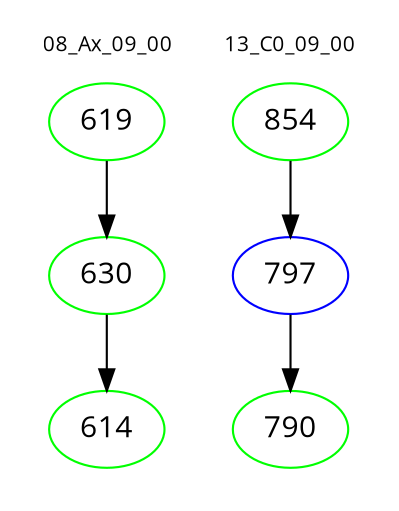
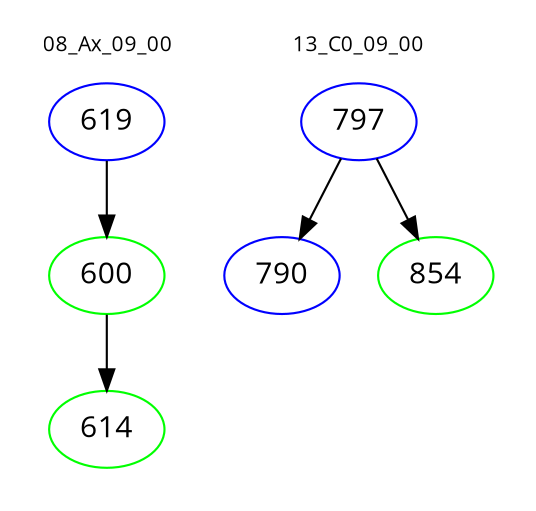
(107, 122) -> (107, 122)
(291, 188) -> (392, 189)
(107, 276) -> (107, 276)
(291, 429) -> (282, 276)
